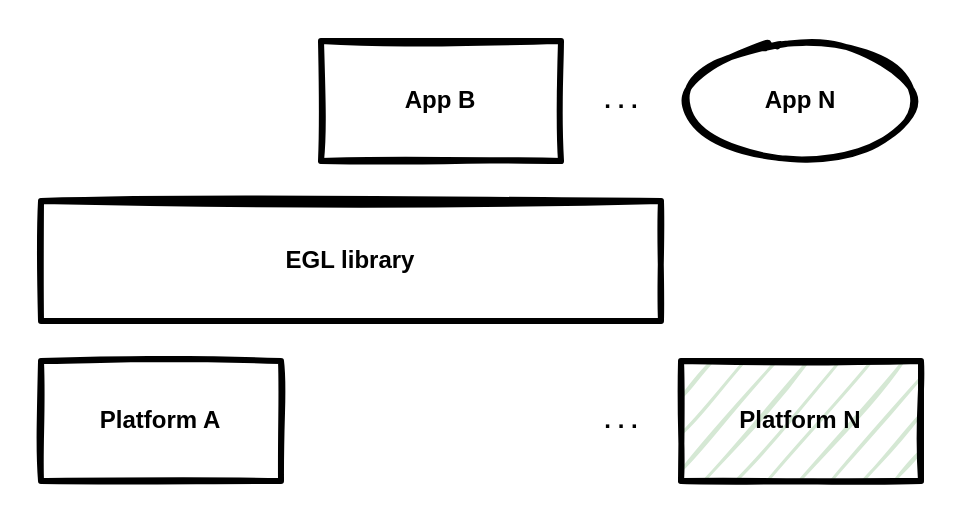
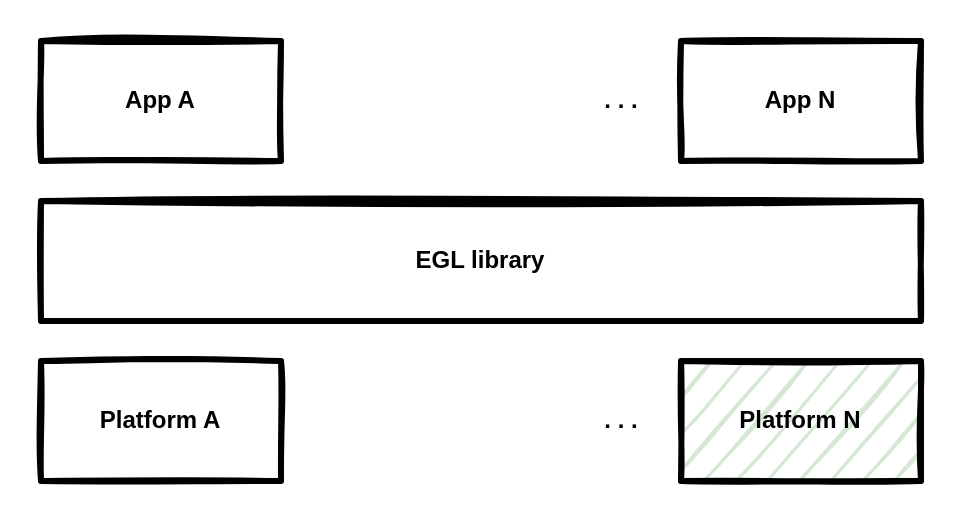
none -> (161, 101)
(441, 101) -> none
(801, 101) -> (801, 101)
(351, 261) -> (481, 261)
